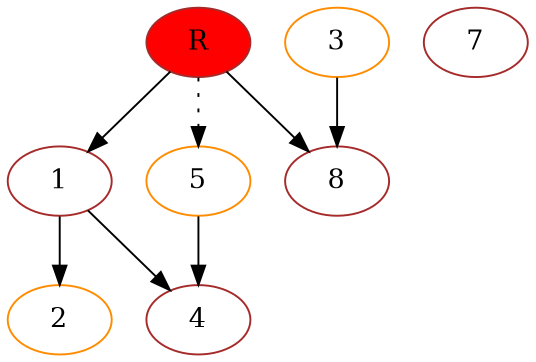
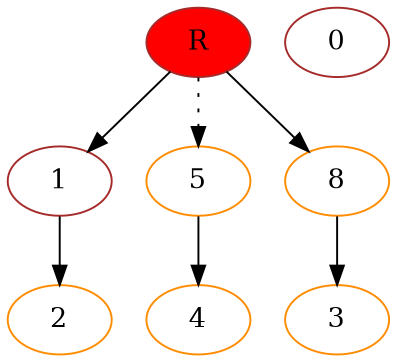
(476, 42) -> (337, 42)
(337, 102) -> (337, 241)
(337, 181) -> (337, 181)
(122, 244) -> none
(198, 320) -> (198, 320)
